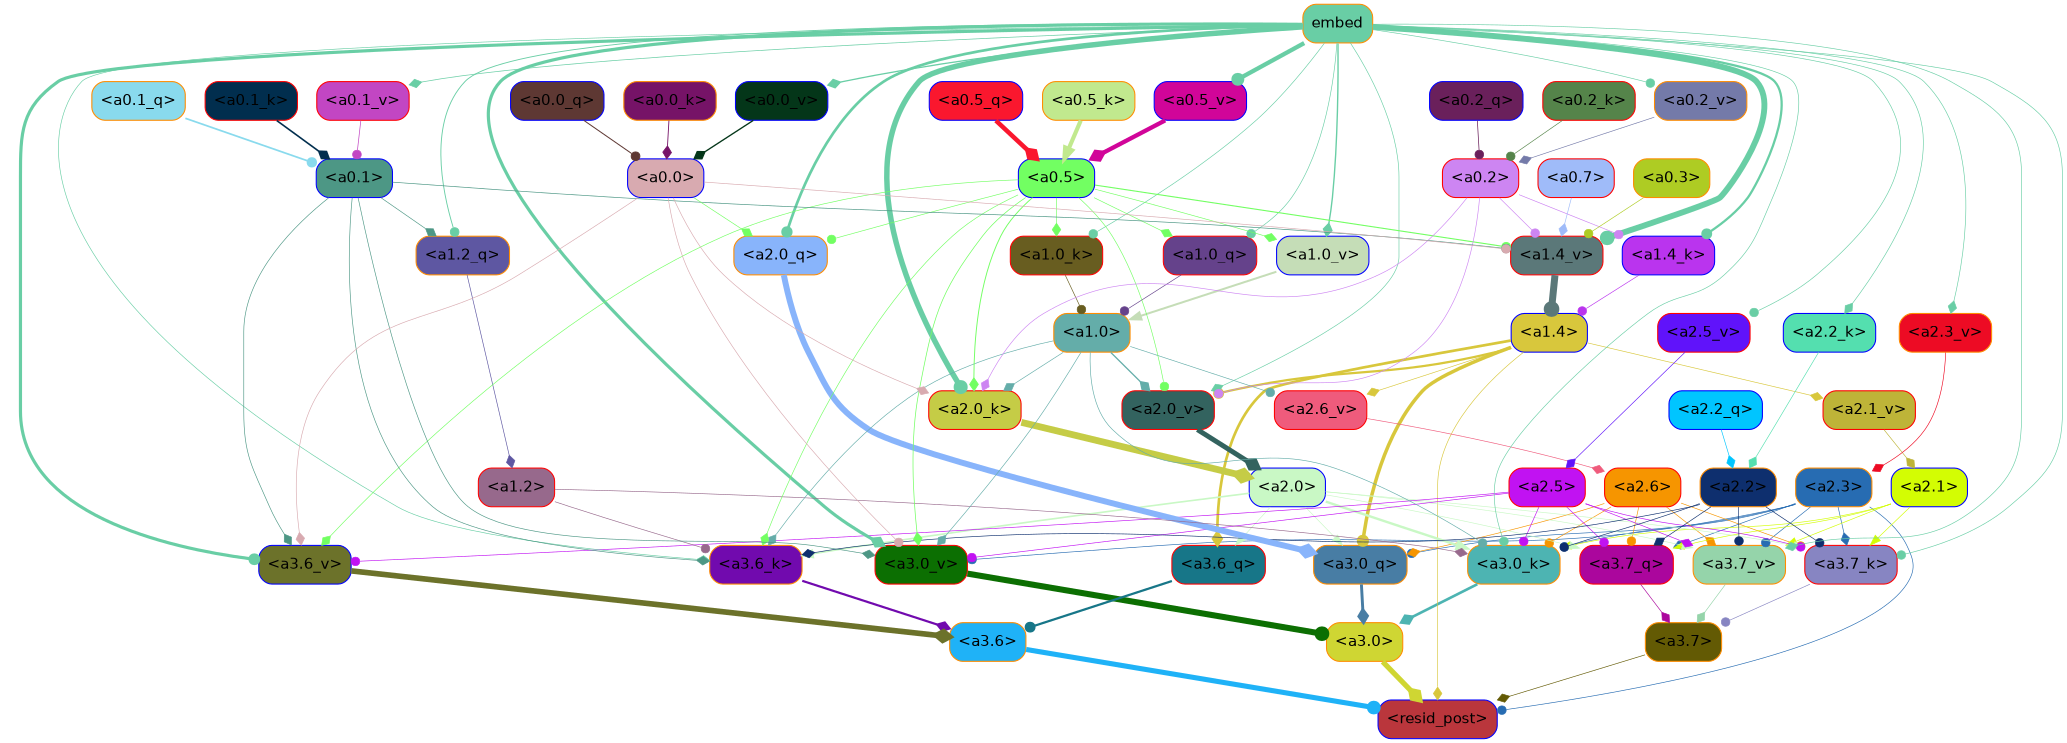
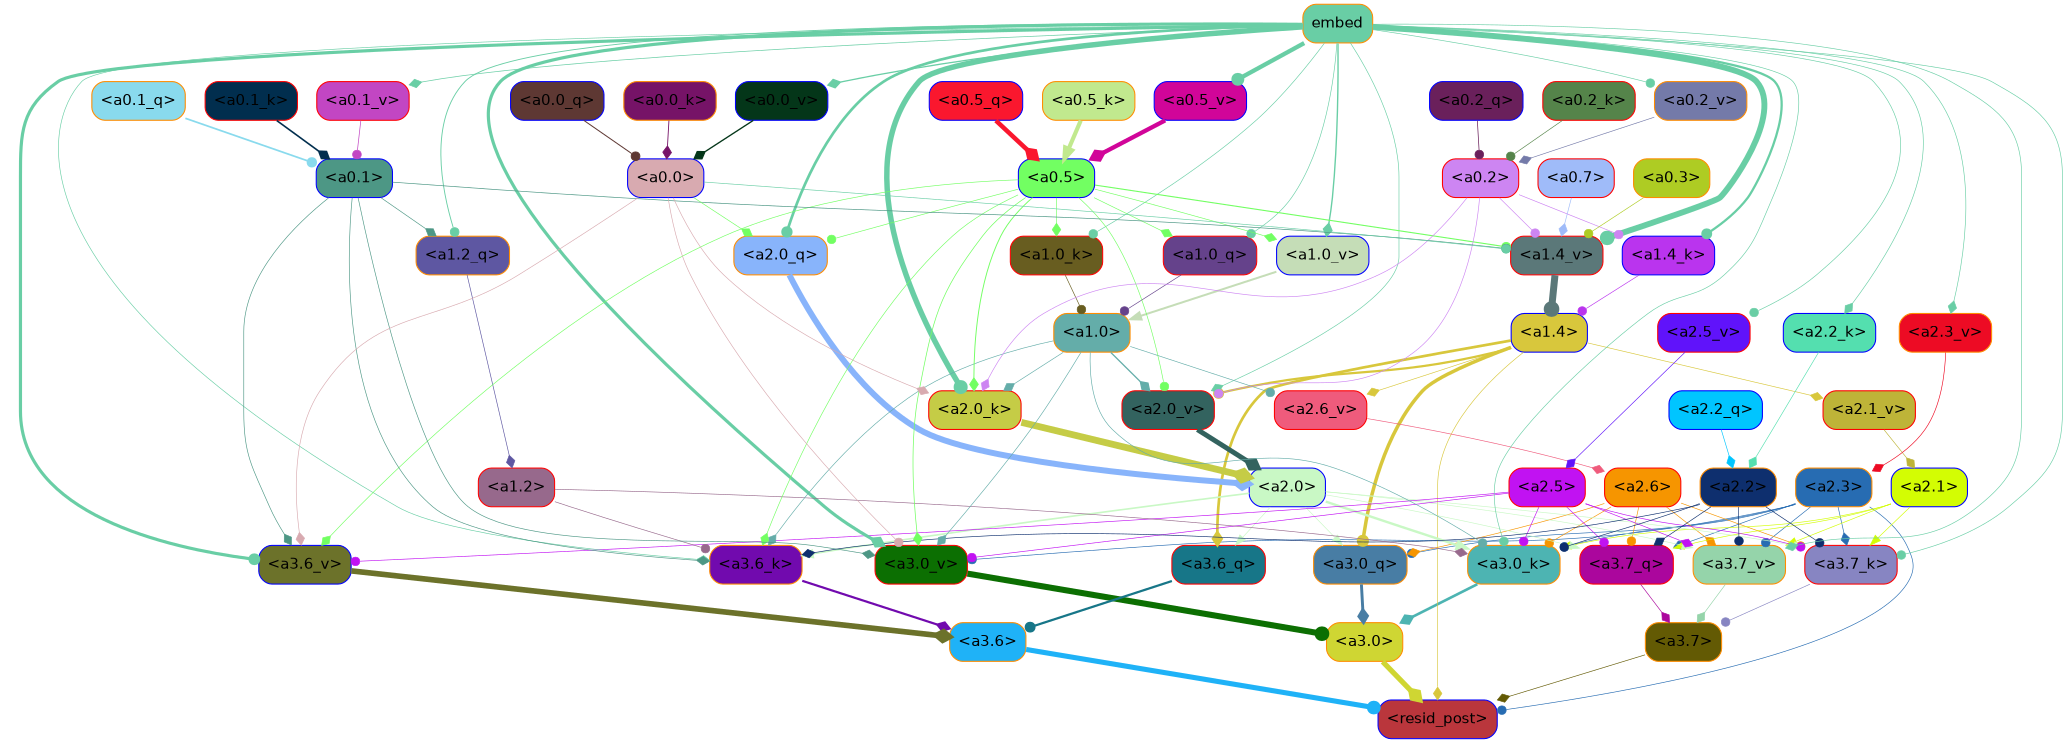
(1103, 213) -> (1103, 213)
(980, 468) -> (975, 449)
